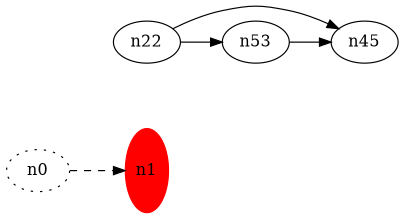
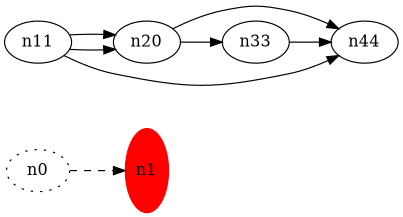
none -> (38, 42)
(147, 42) -> (147, 42)
(256, 42) -> (256, 42)
(365, 42) -> (365, 42)
